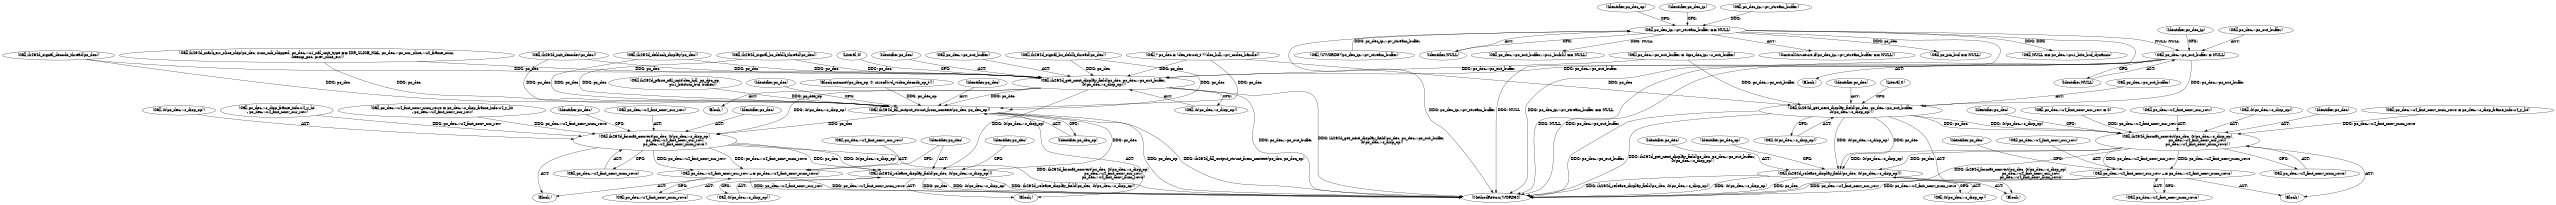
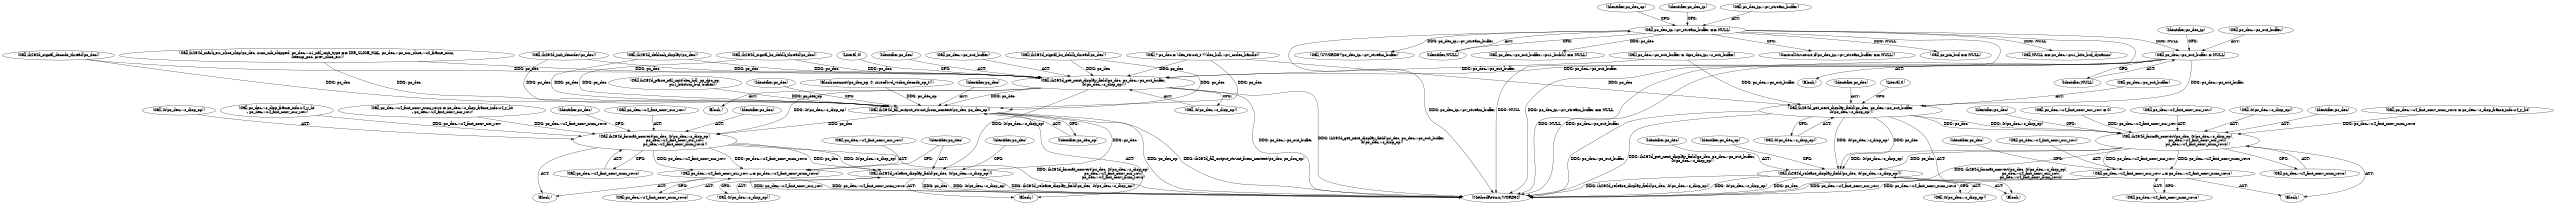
(1736, 19) -> (1736, 19)
(1485, 33) -> (1451, 36)
(1642, 42) -> (1642, 42)
(1772, 42) -> (1772, 42)
(1885, 42) -> (1885, 42)
(2035, 42) -> (2035, 42)
(2167, 42) -> (2167, 42)
(59, 55) -> (59, 55)
